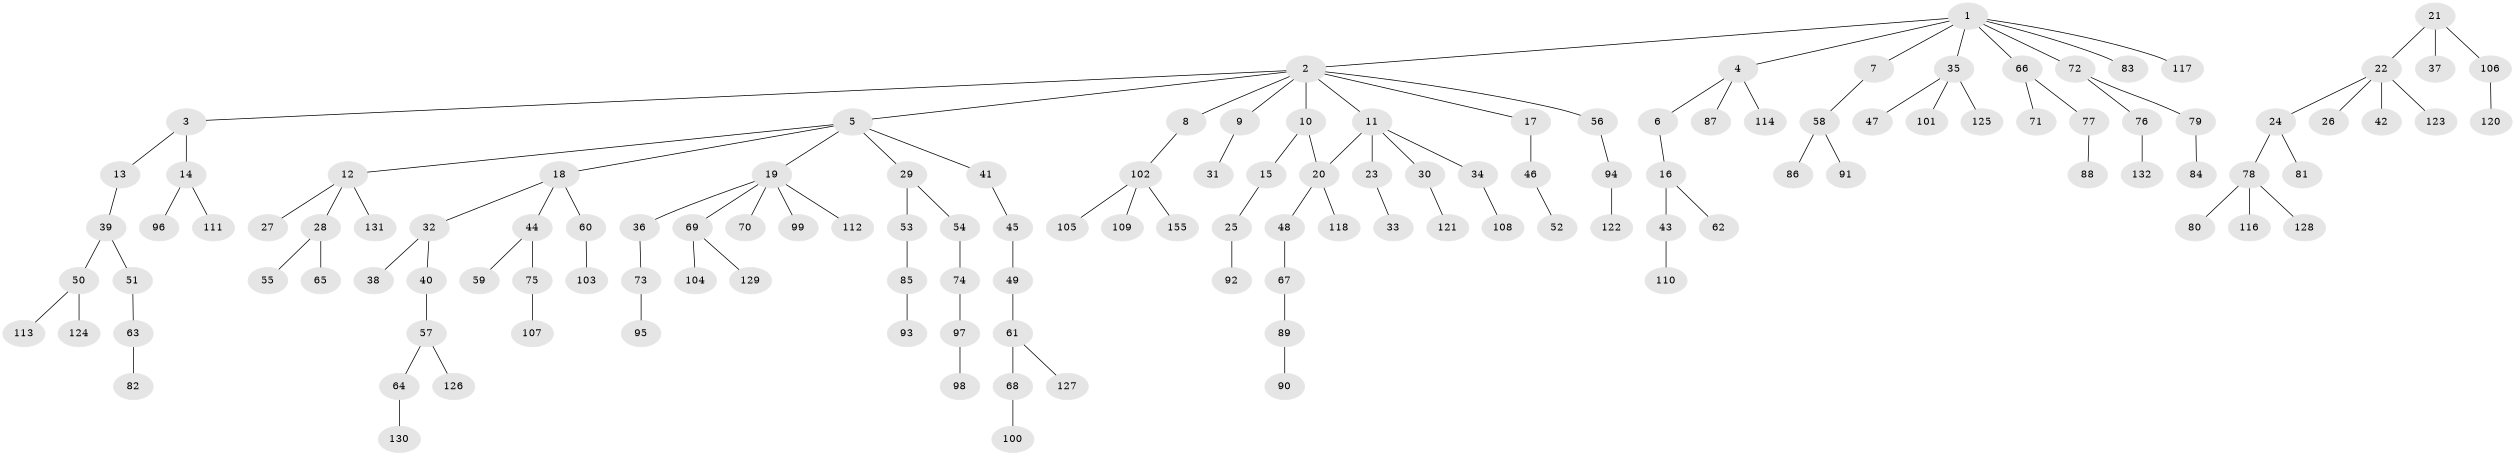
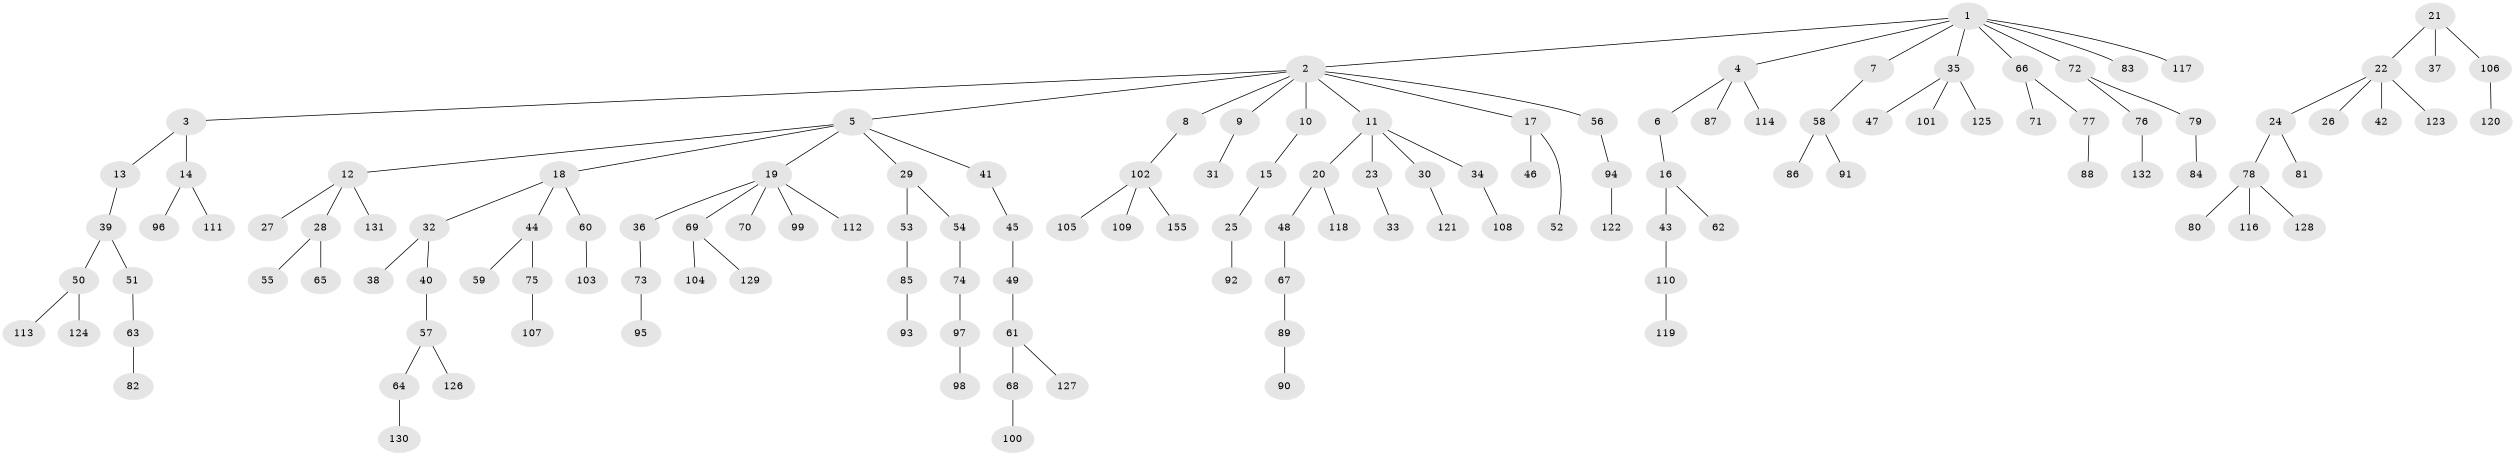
(1313, 148) -> none
(1544, 201) -> (1560, 172)
none -> (1666, 334)
